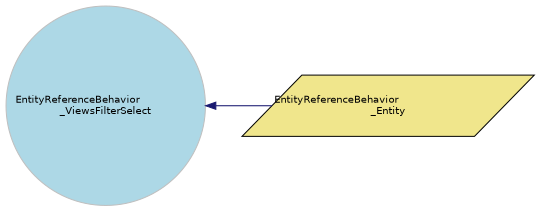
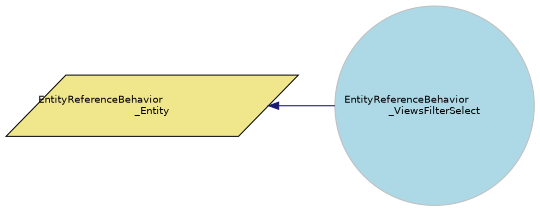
(244, 106) -> (307, 106)
